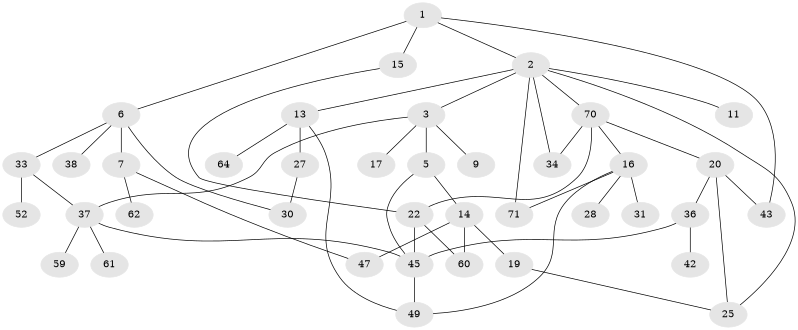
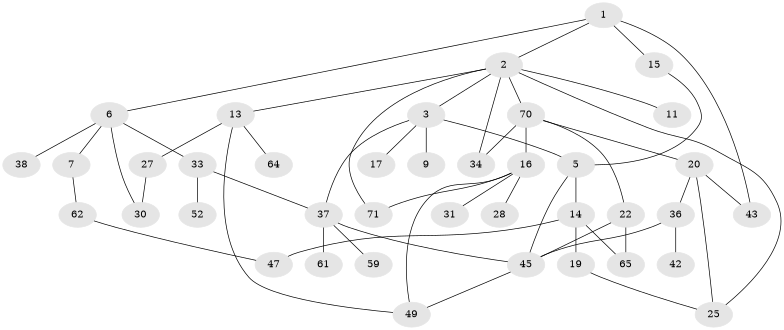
(190, 157) -> (681, 143)
(241, 219) -> (175, 242)
(464, 265) -> (626, 265)
